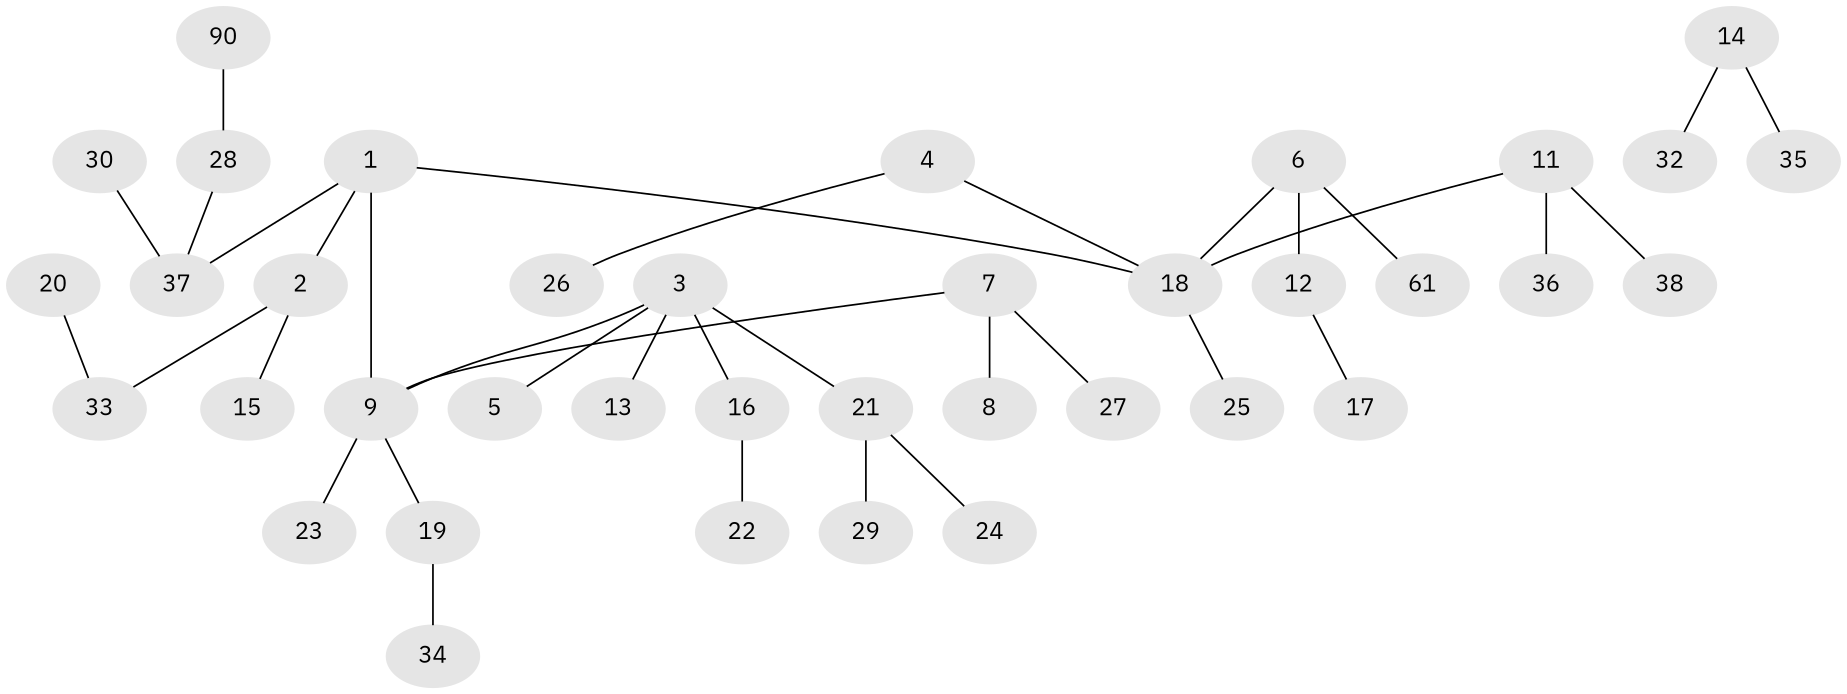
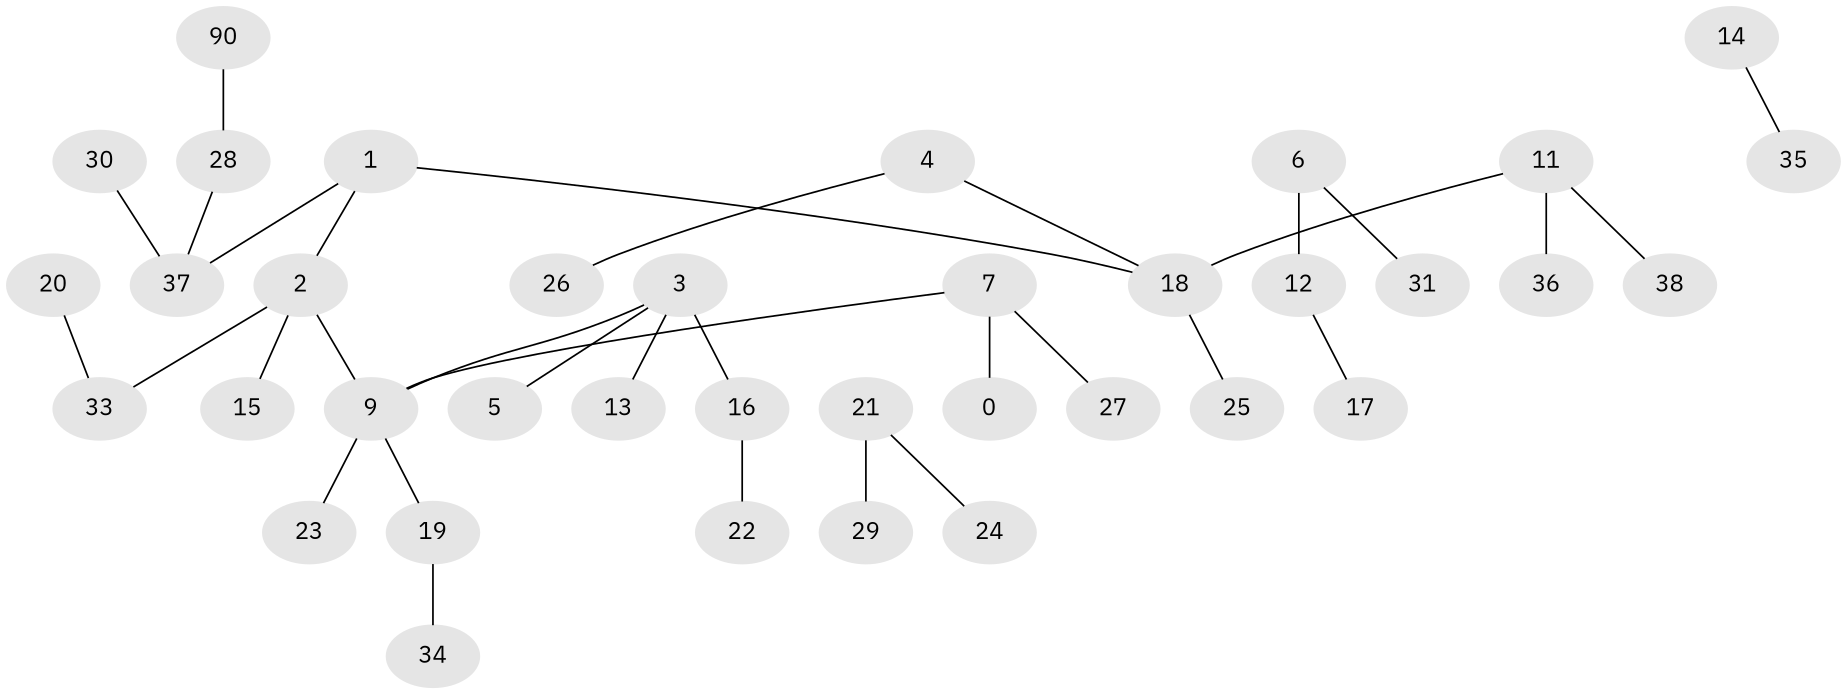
(1670, 161) -> none
(1237, 223) -> none
(371, 285) -> (336, 347)
(1423, 285) -> (1423, 285)
(773, 347) -> none
(990, 409) -> (990, 409)
